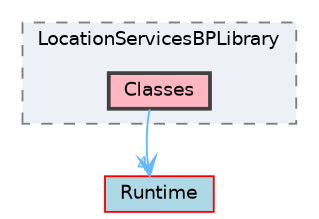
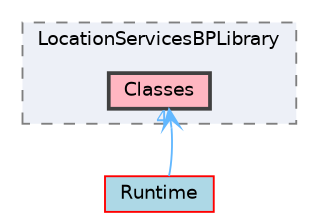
(147, 136) -> (172, 152)
